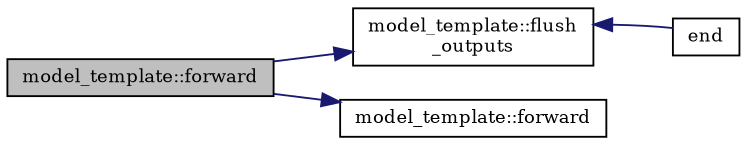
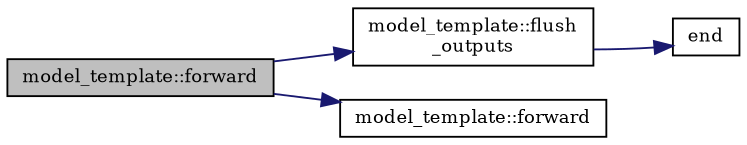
(643, 26) -> (624, 49)
